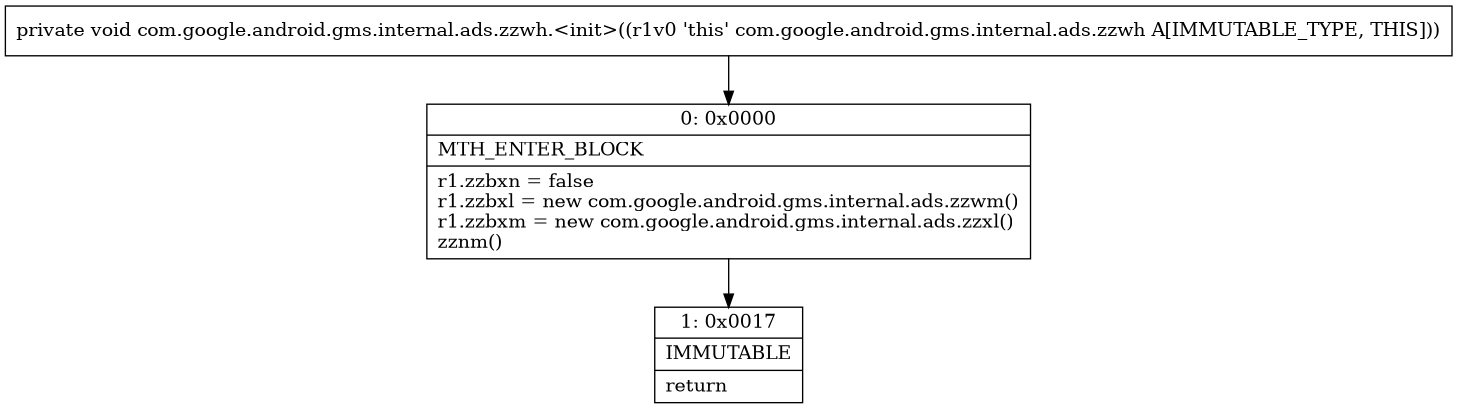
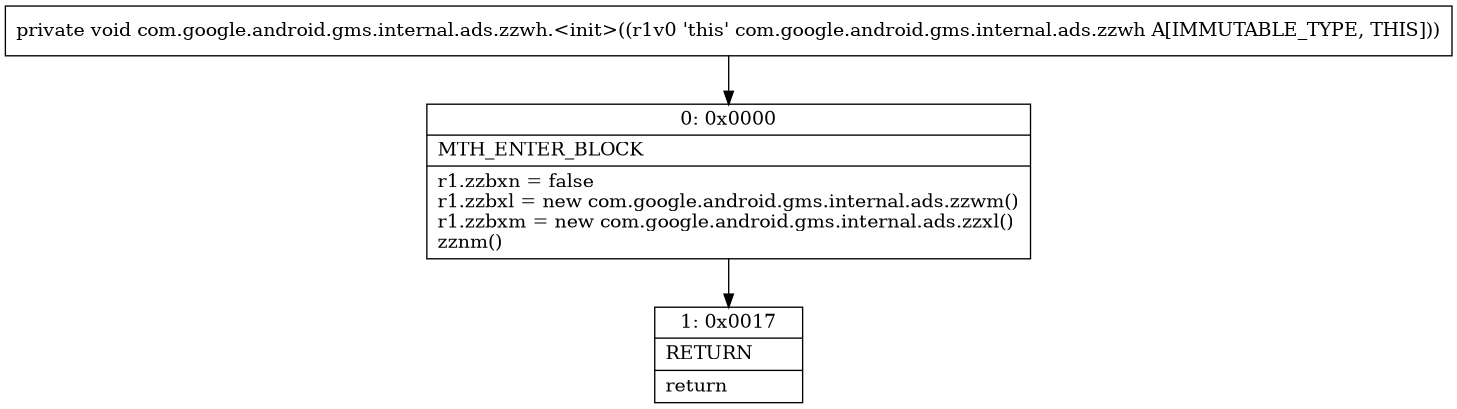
(729, 354) -> (709, 354)
